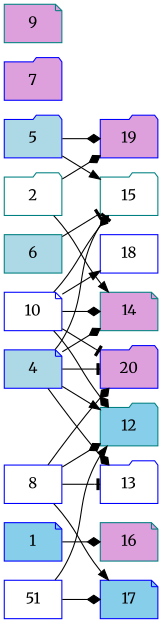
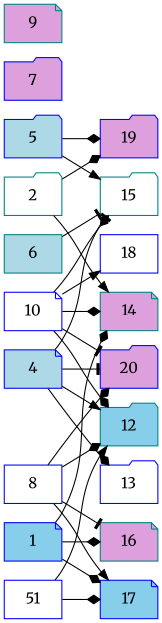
(74, 344) -> (81, 443)
(79, 484) -> (75, 509)
none -> (76, 567)
